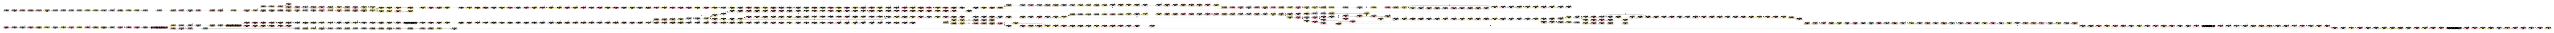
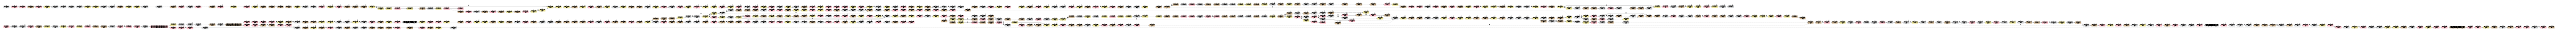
none -> (422, 9)
